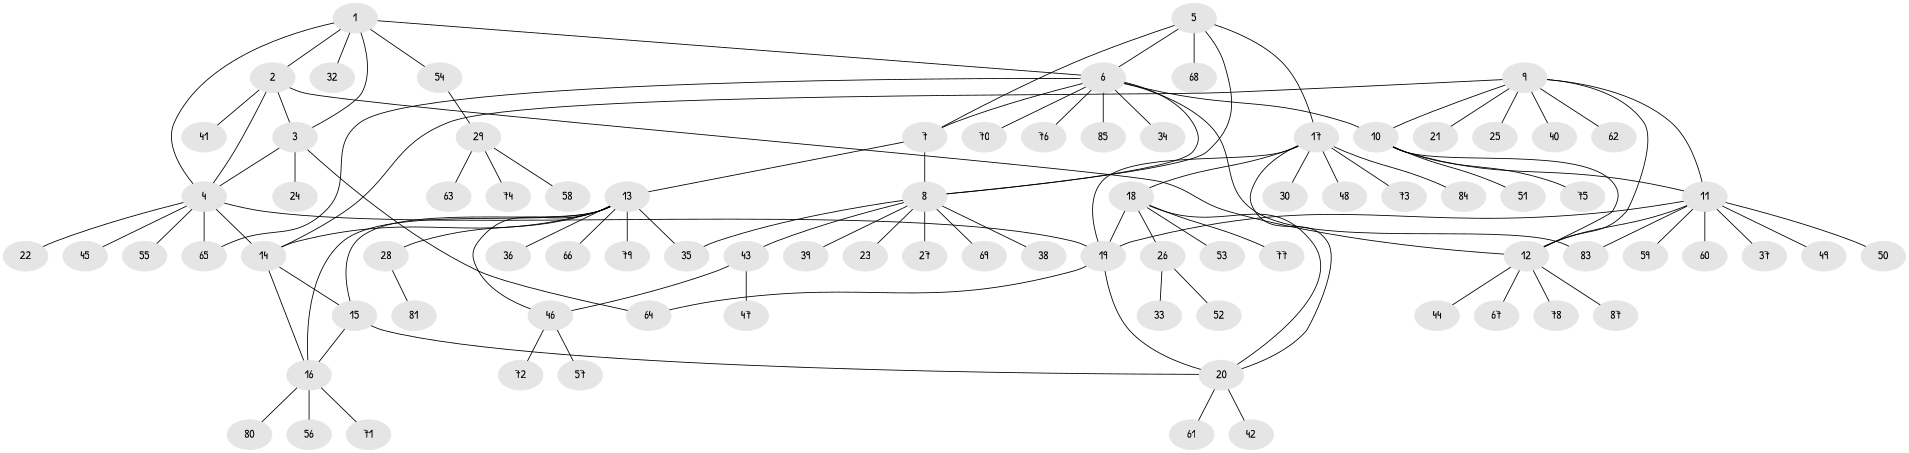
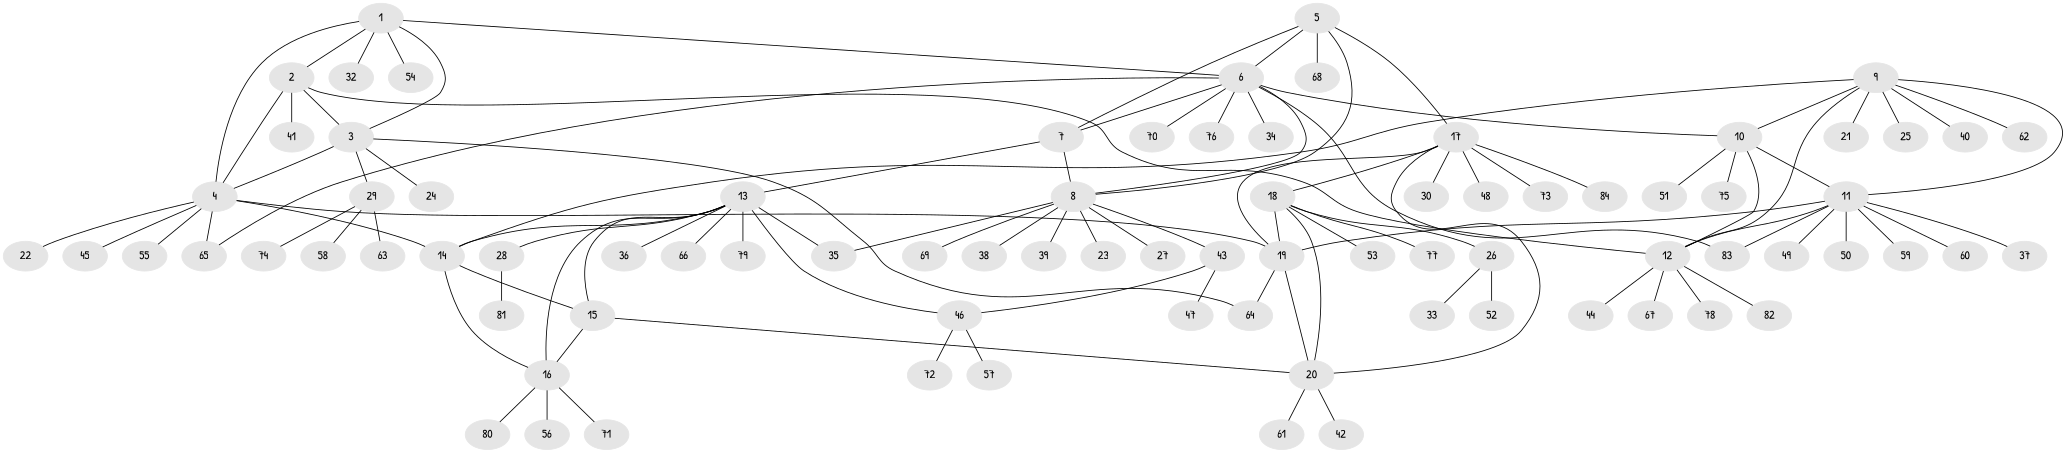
(458, 106) -> (361, 167)
(1103, 137) -> none
(1616, 316) -> (1769, 316)
